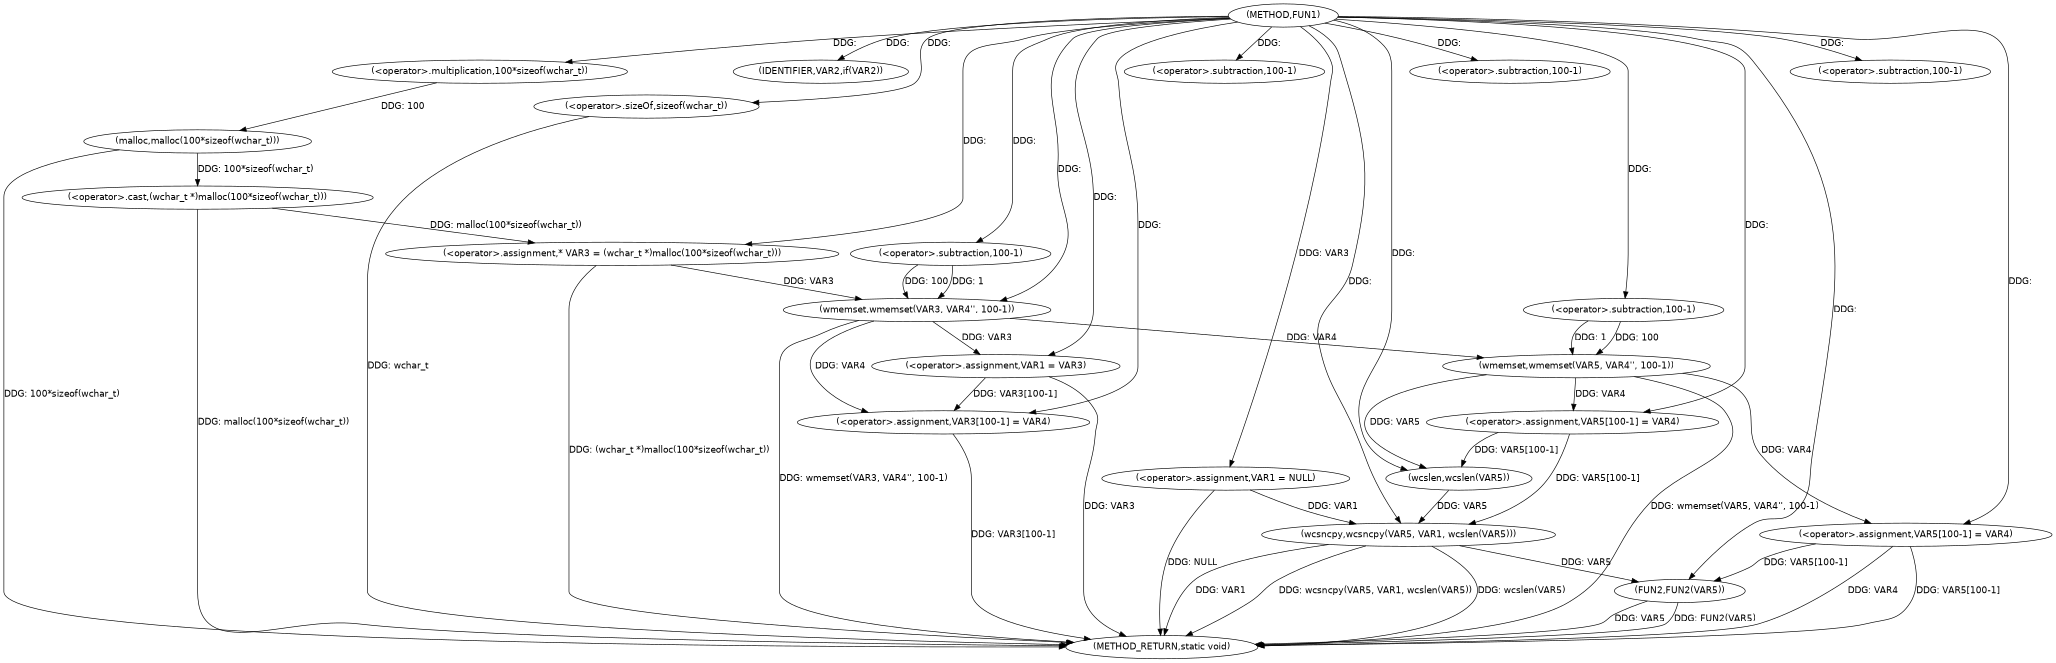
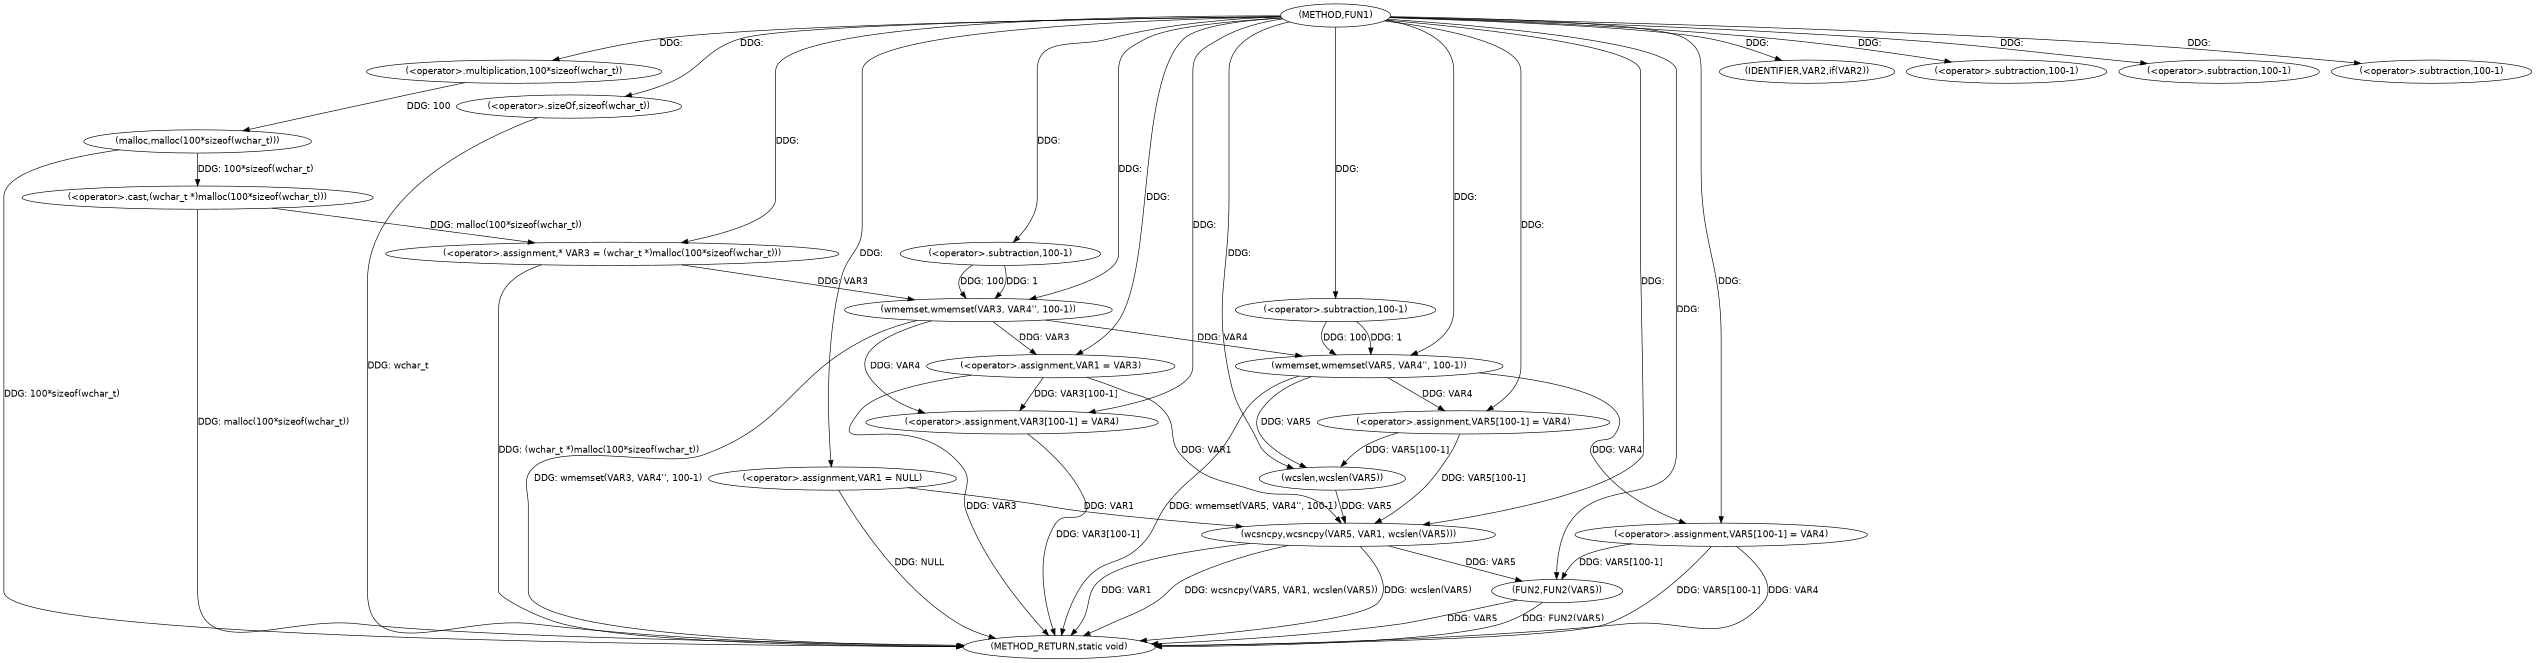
none -> (1454, 174)
(1324, 254) -> (873, 254)
none -> (1196, 468)
